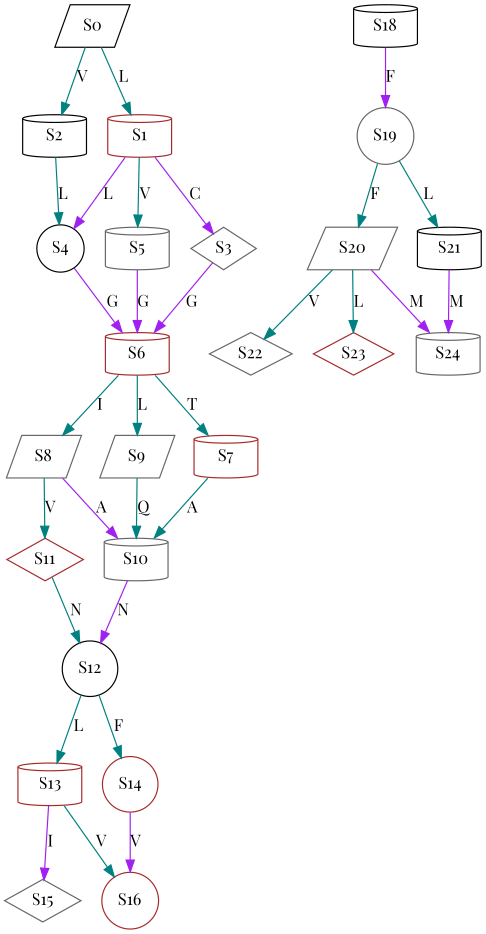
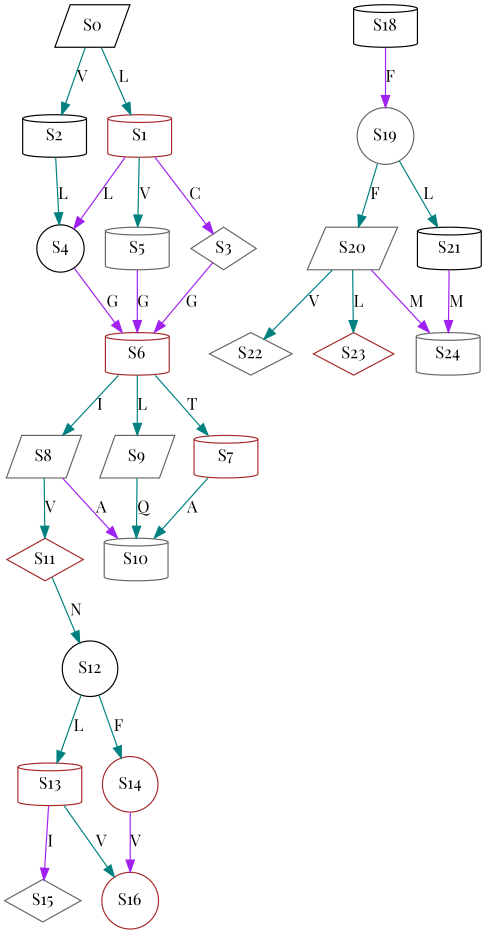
(116, 606) -> none
